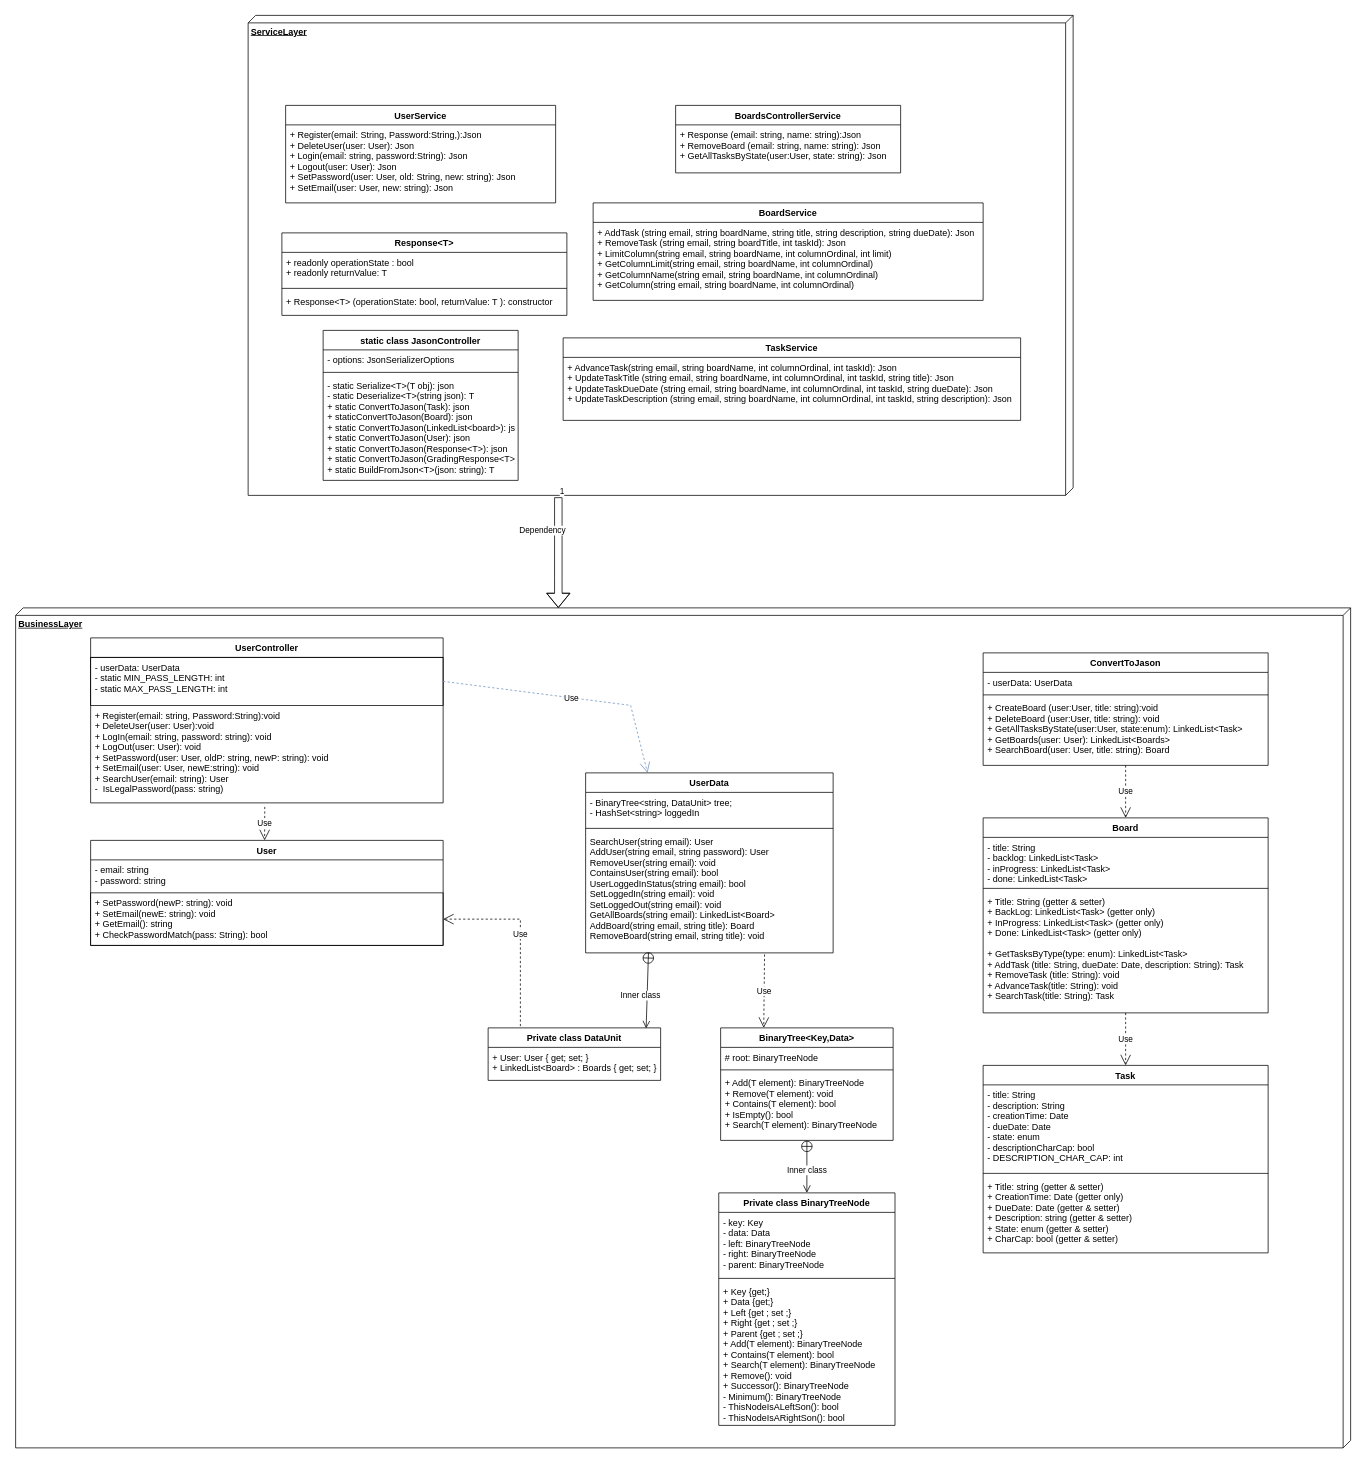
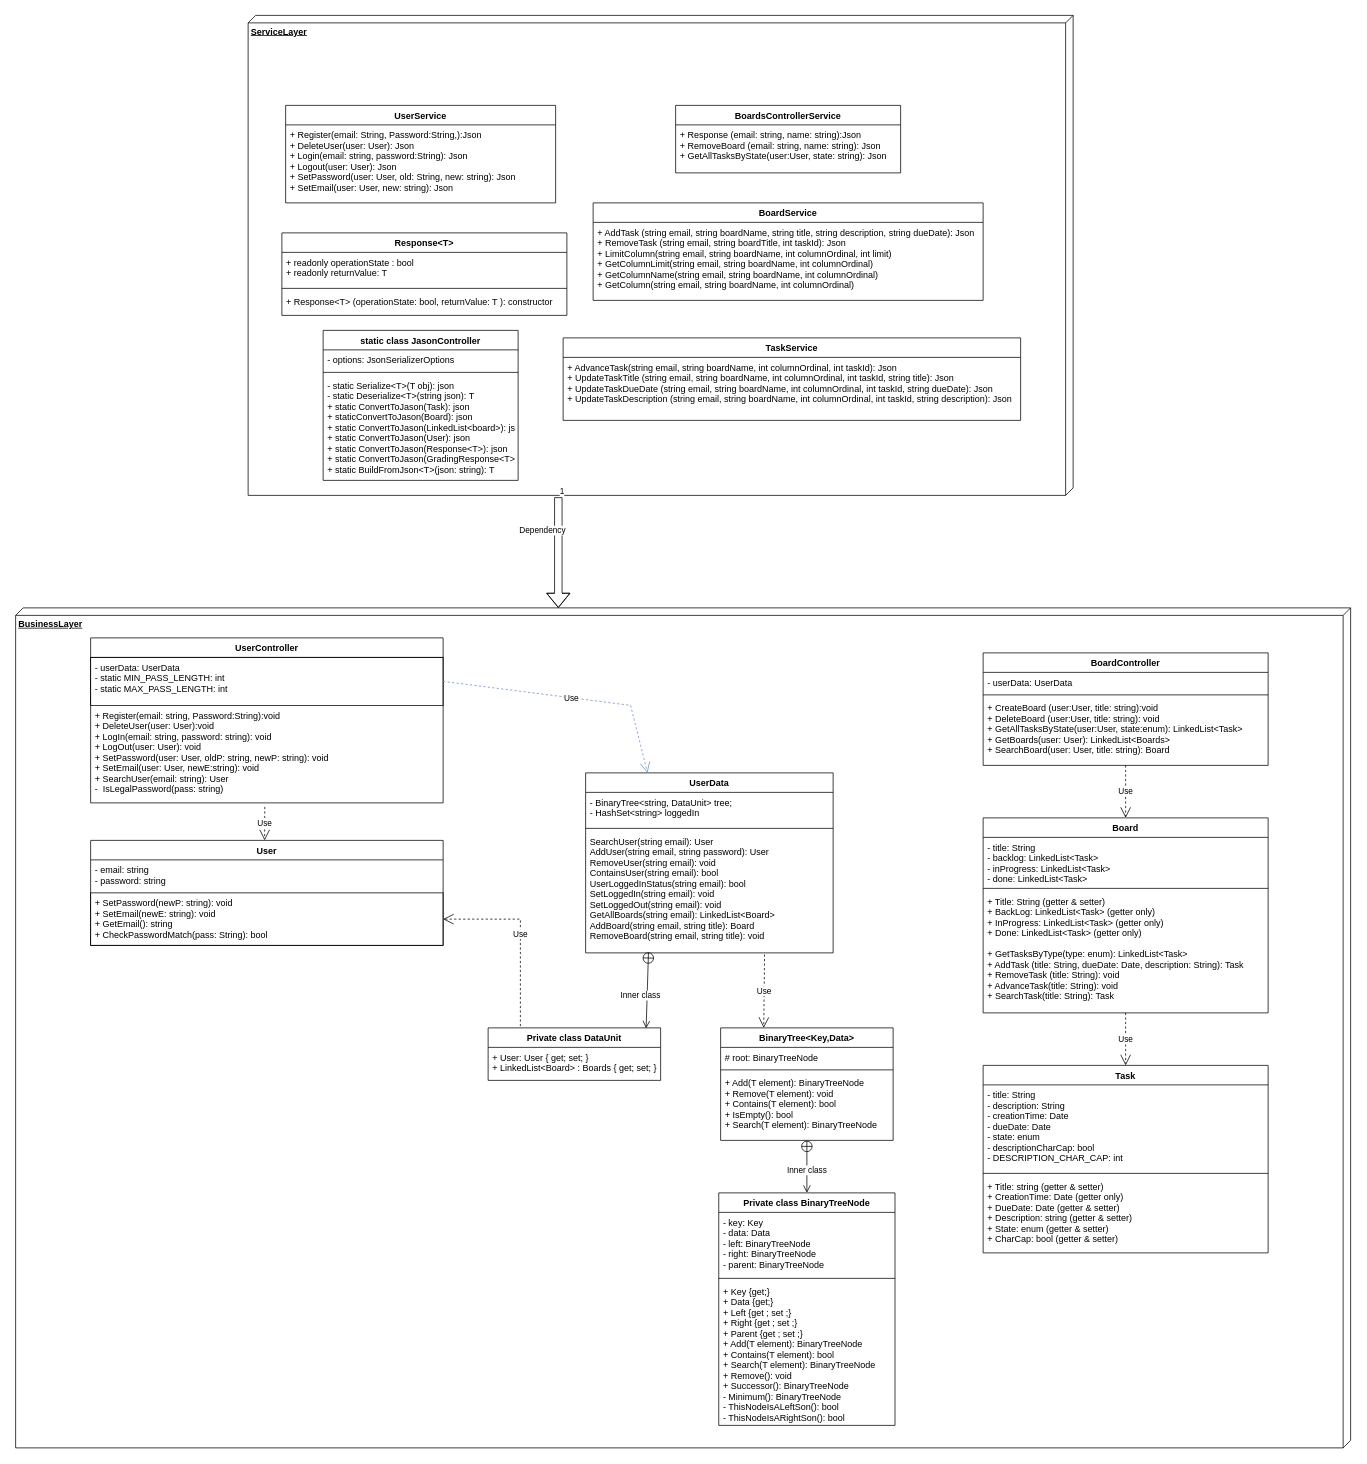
(1125, 663) -> (1125, 663)
